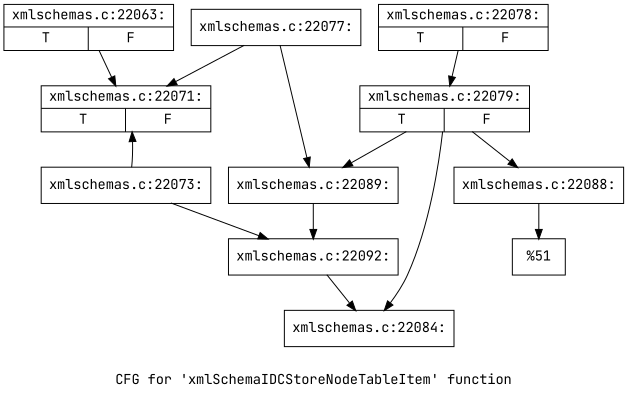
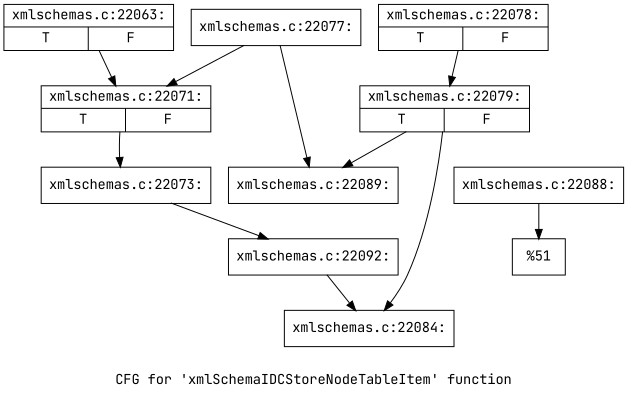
(491, 146) -> none
(132, 155) -> (119, 145)
(313, 216) -> none
